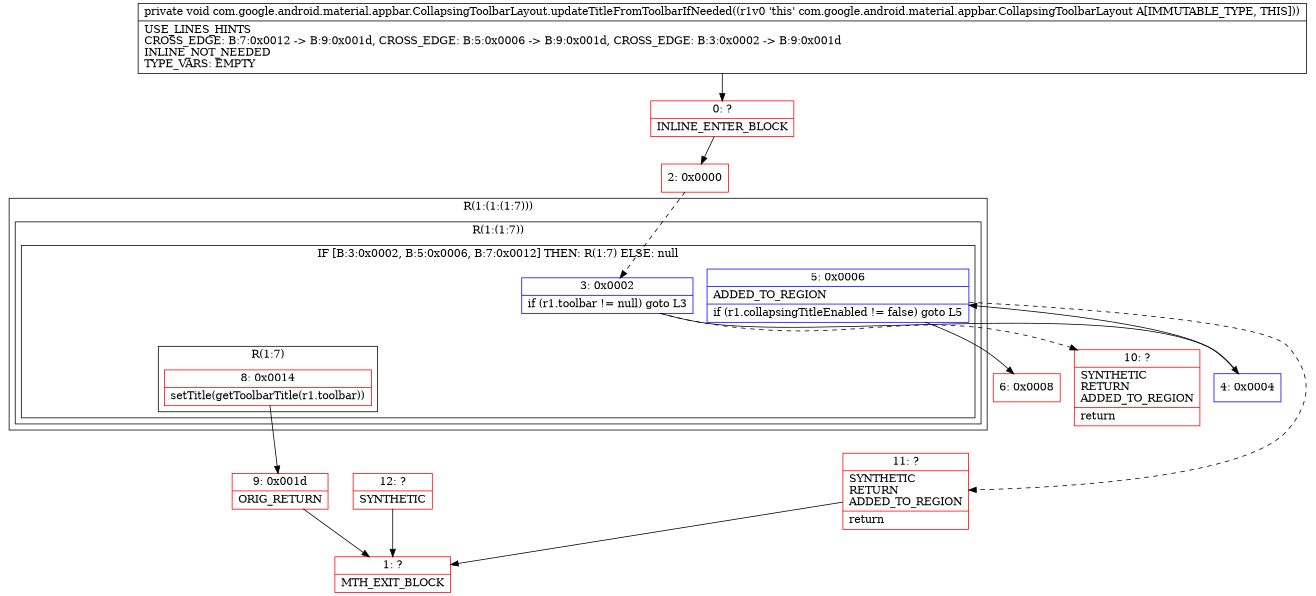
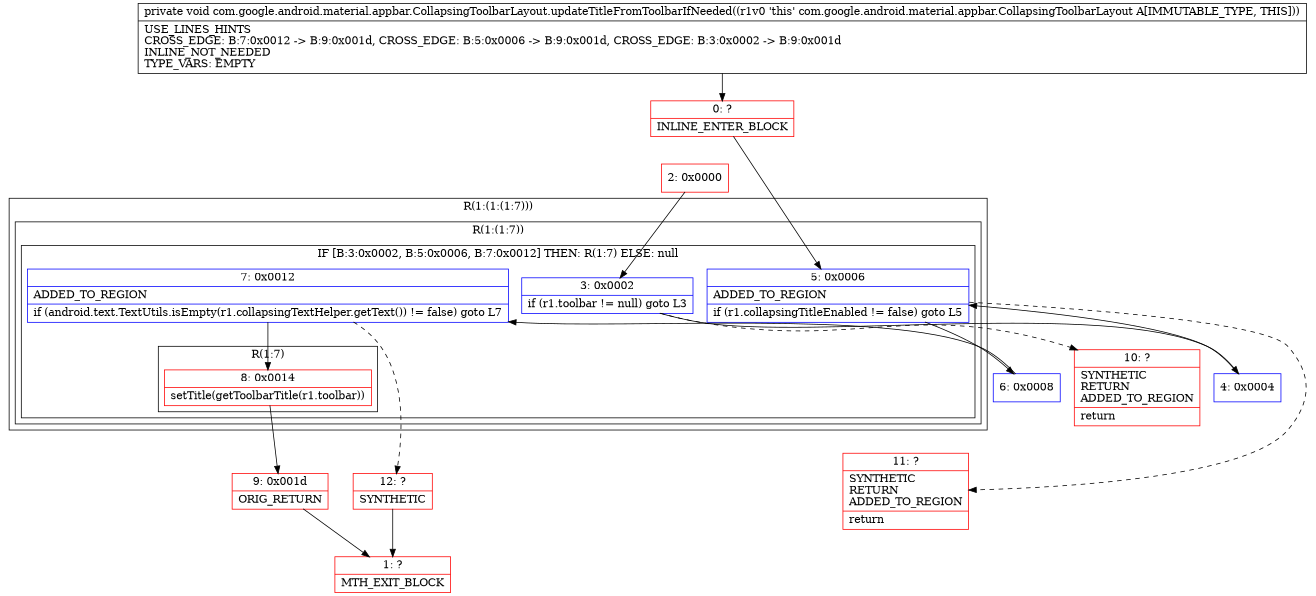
(709, 147) -> (771, 193)
(655, 232) -> (655, 232)
none -> (268, 296)
(1027, 388) -> (1027, 388)
(651, 533) -> none
